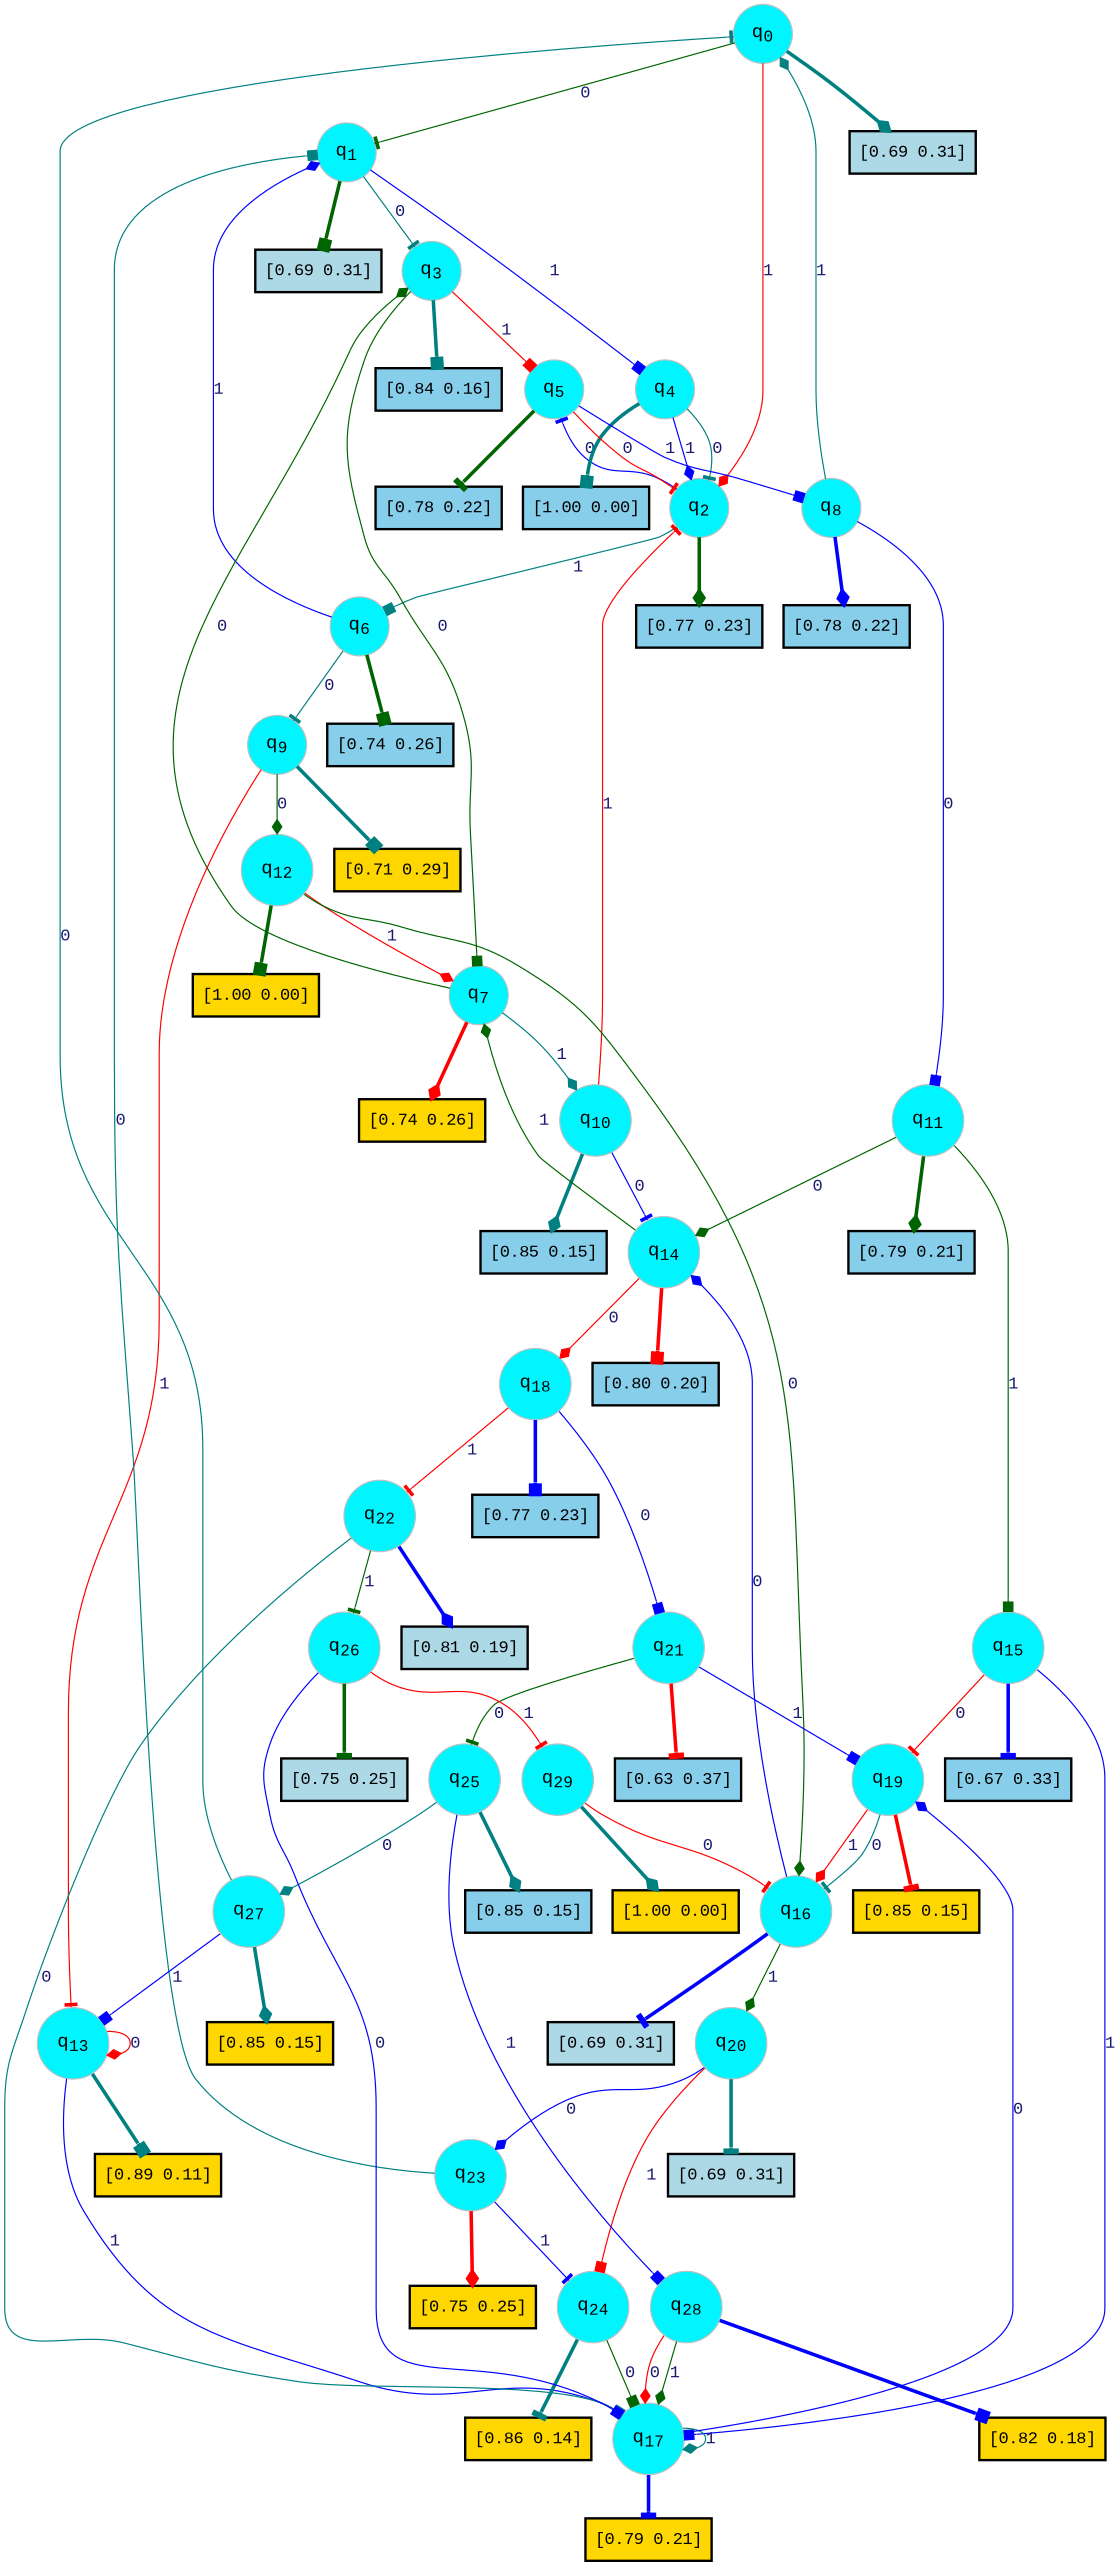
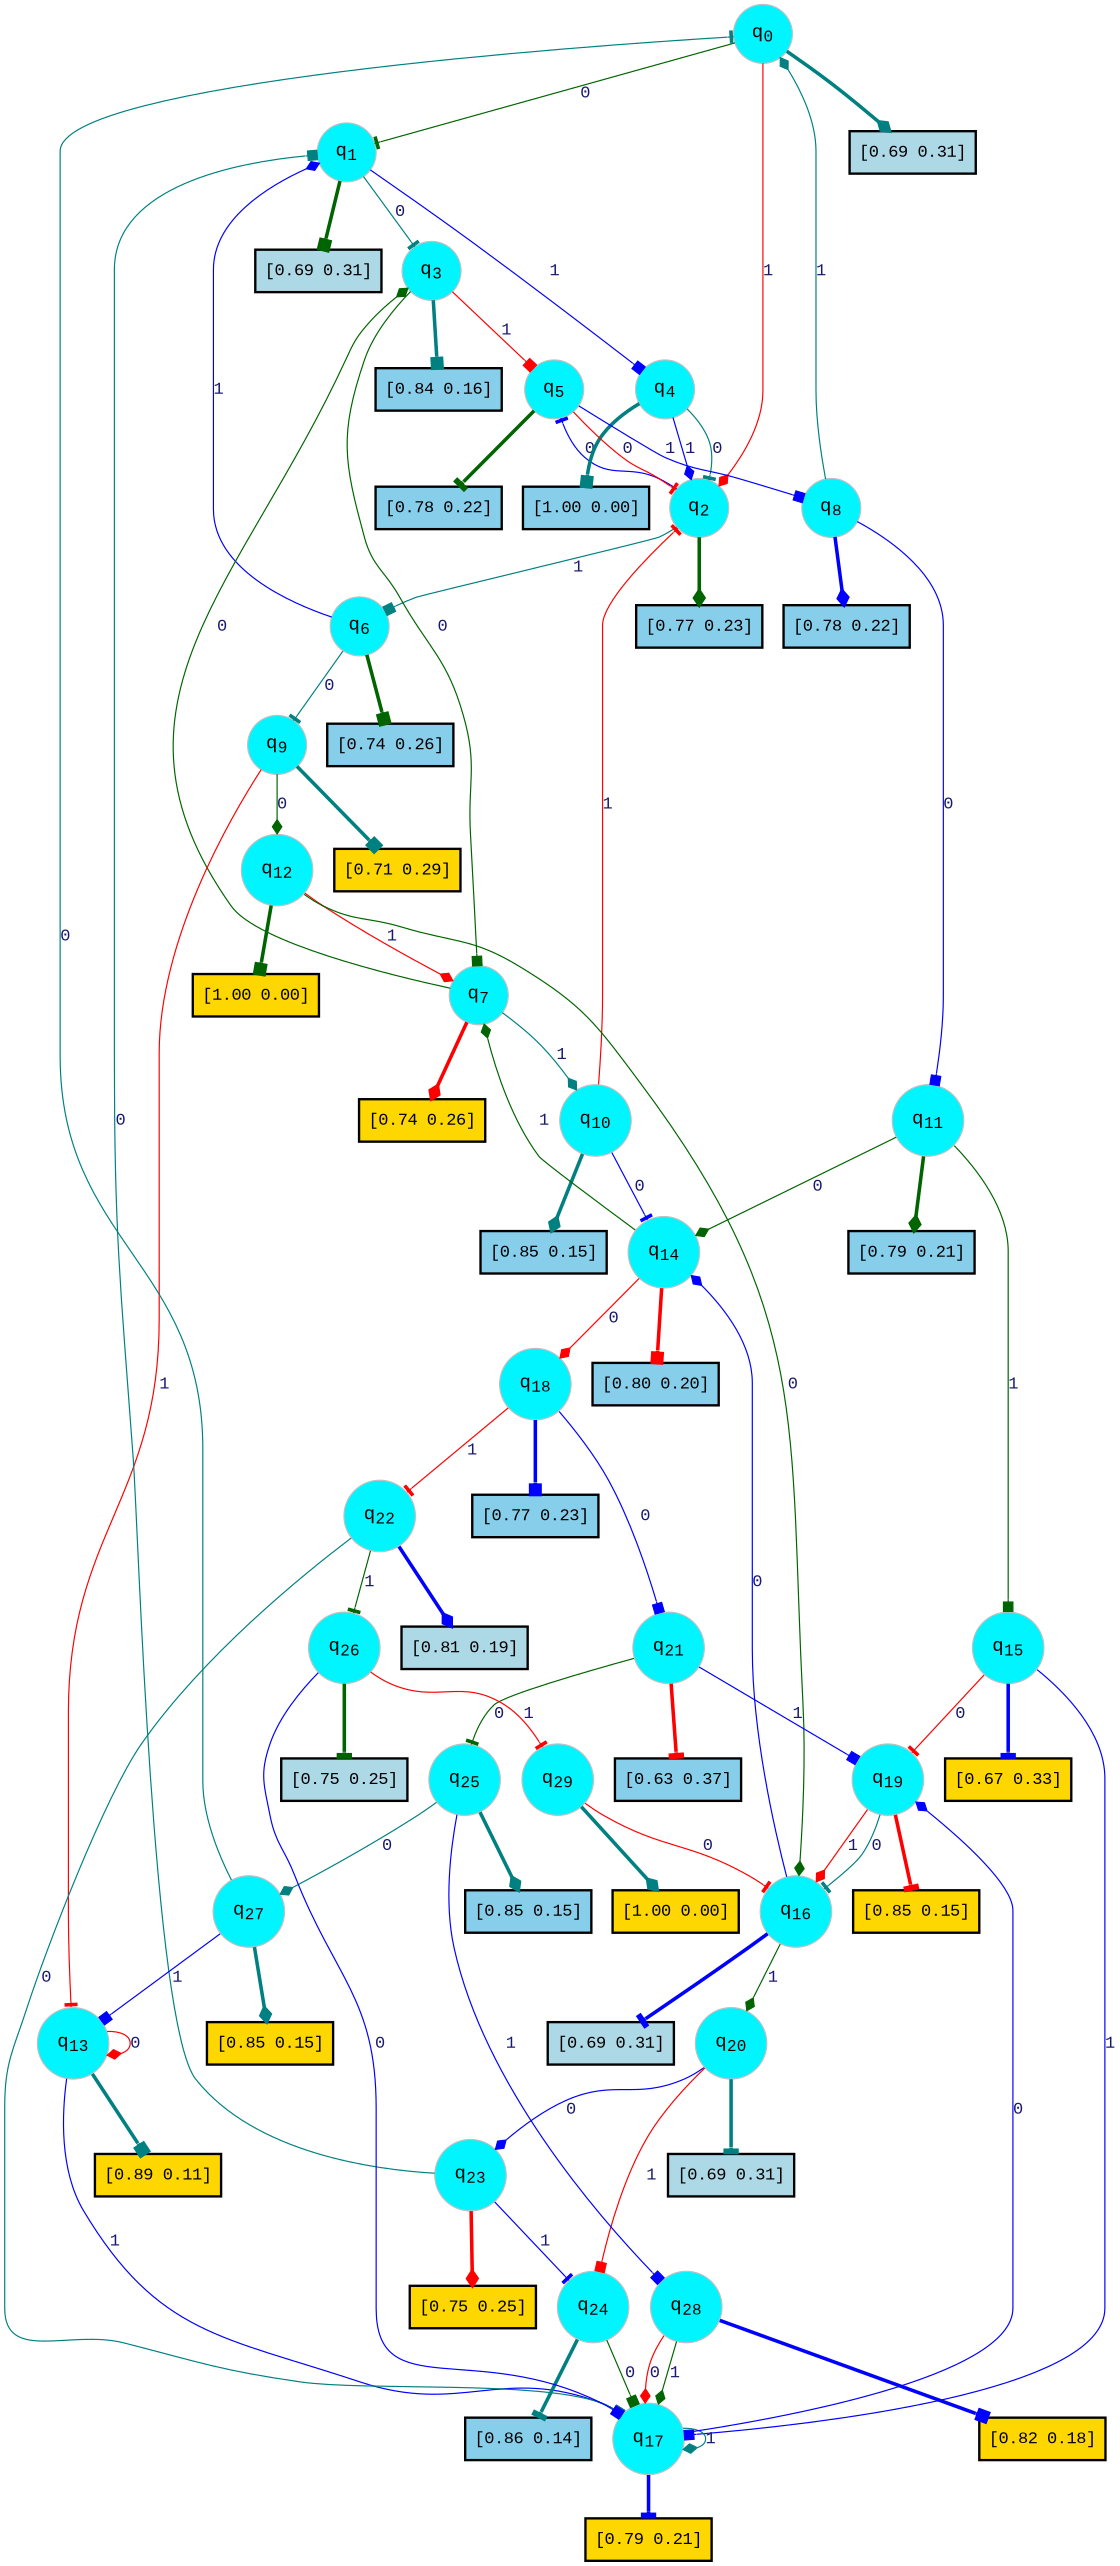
(1008, 1780) -> (1008, 1780)
(528, 2439) -> (528, 2439)
